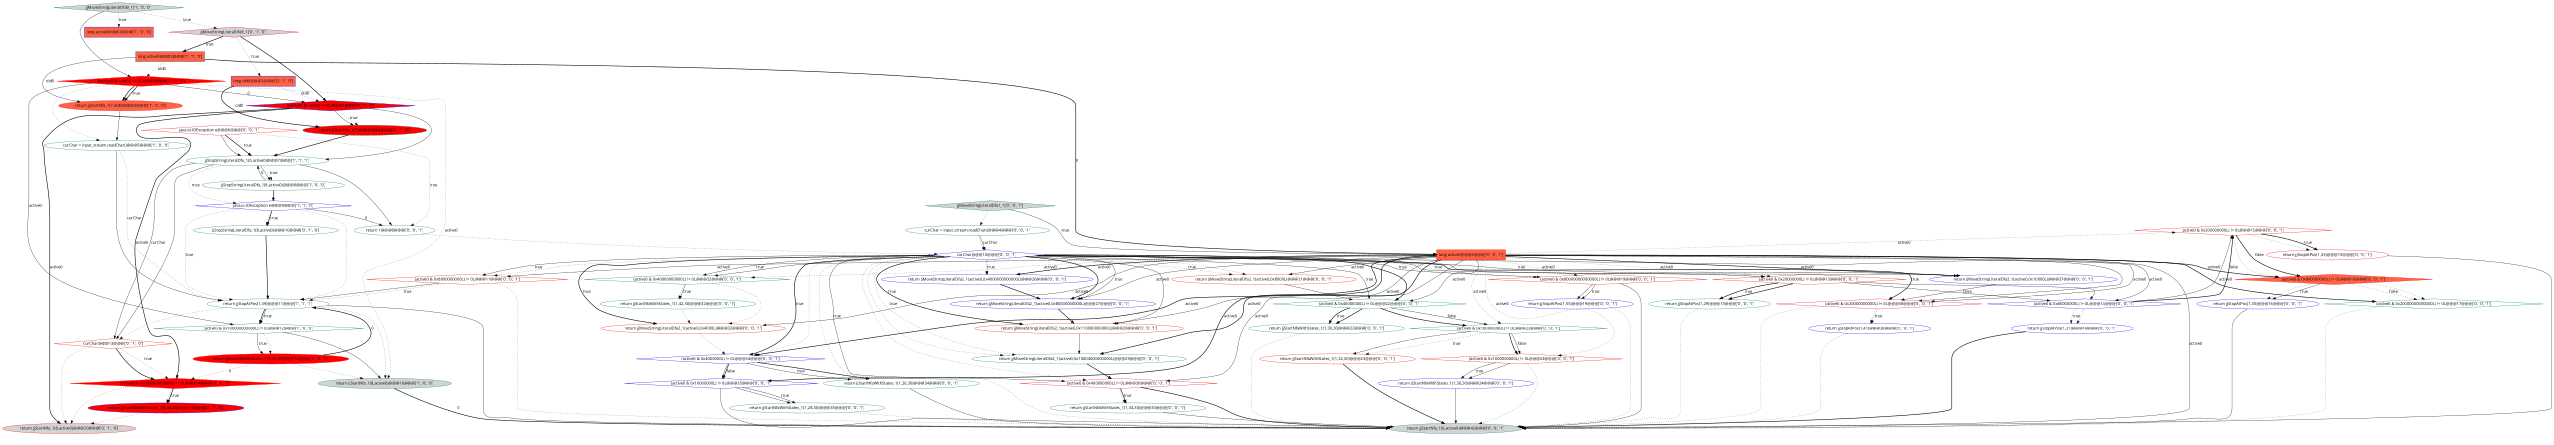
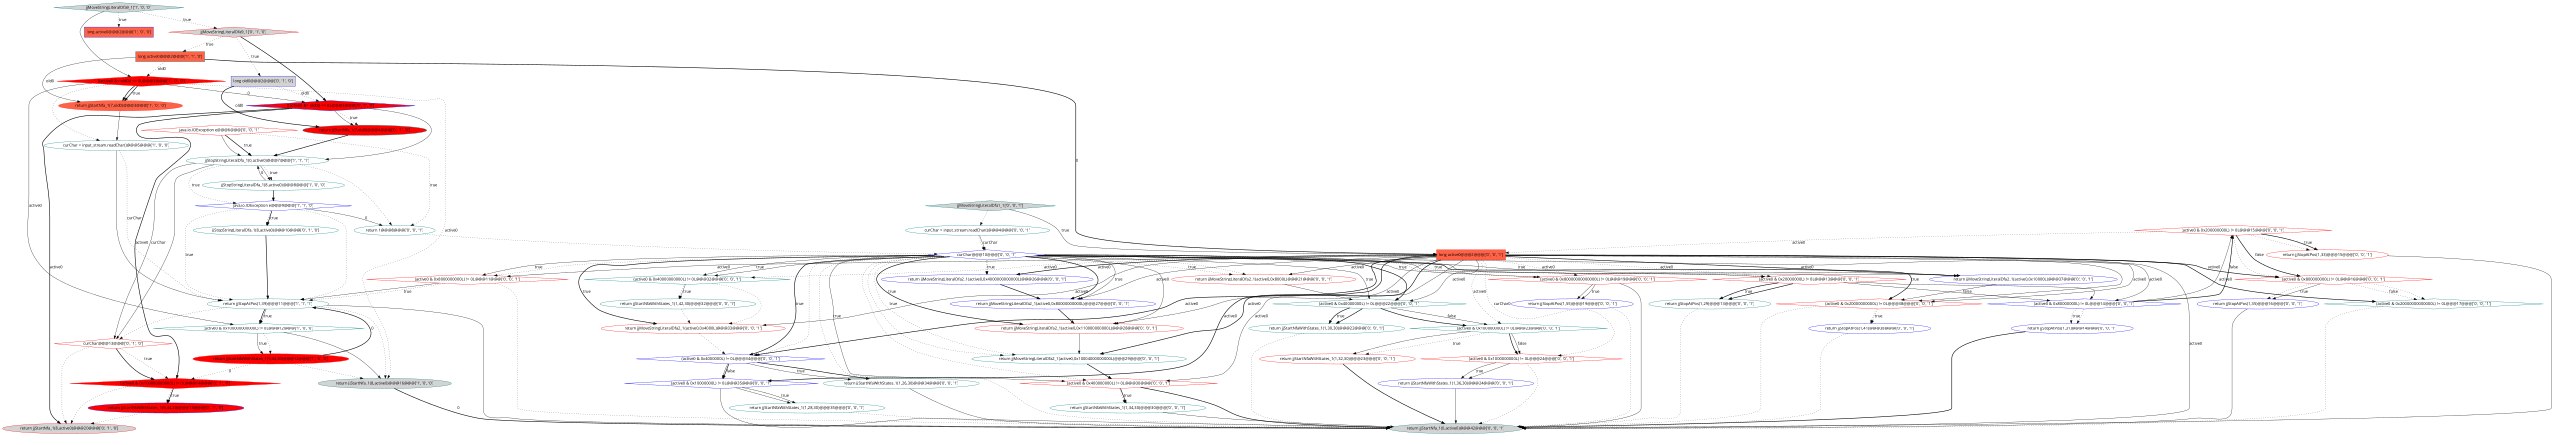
(204, 43) -> (204, 43)
(263, 81) -> (263, 81)
(352, 183) -> (352, 183)
(1839, 243) -> (1835, 239)
(2334, 279) -> (2334, 279)
(1502, 304) -> (1502, 304)
